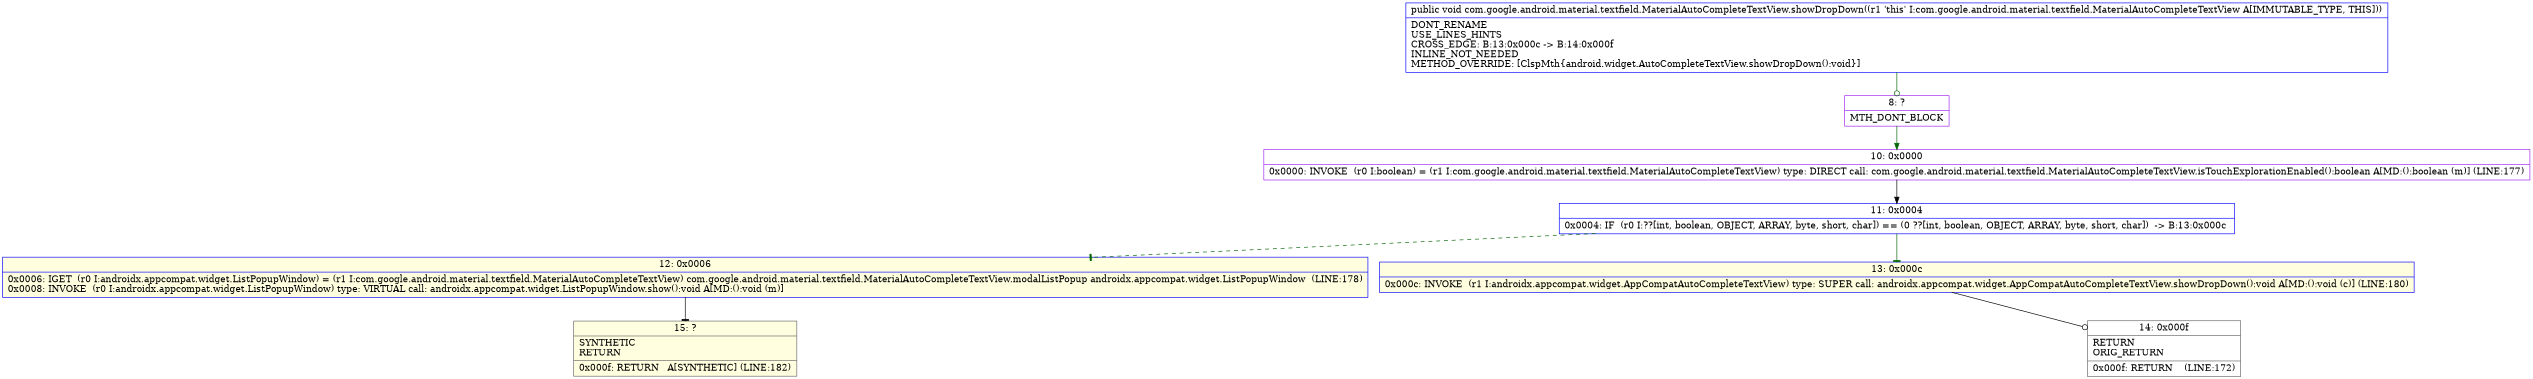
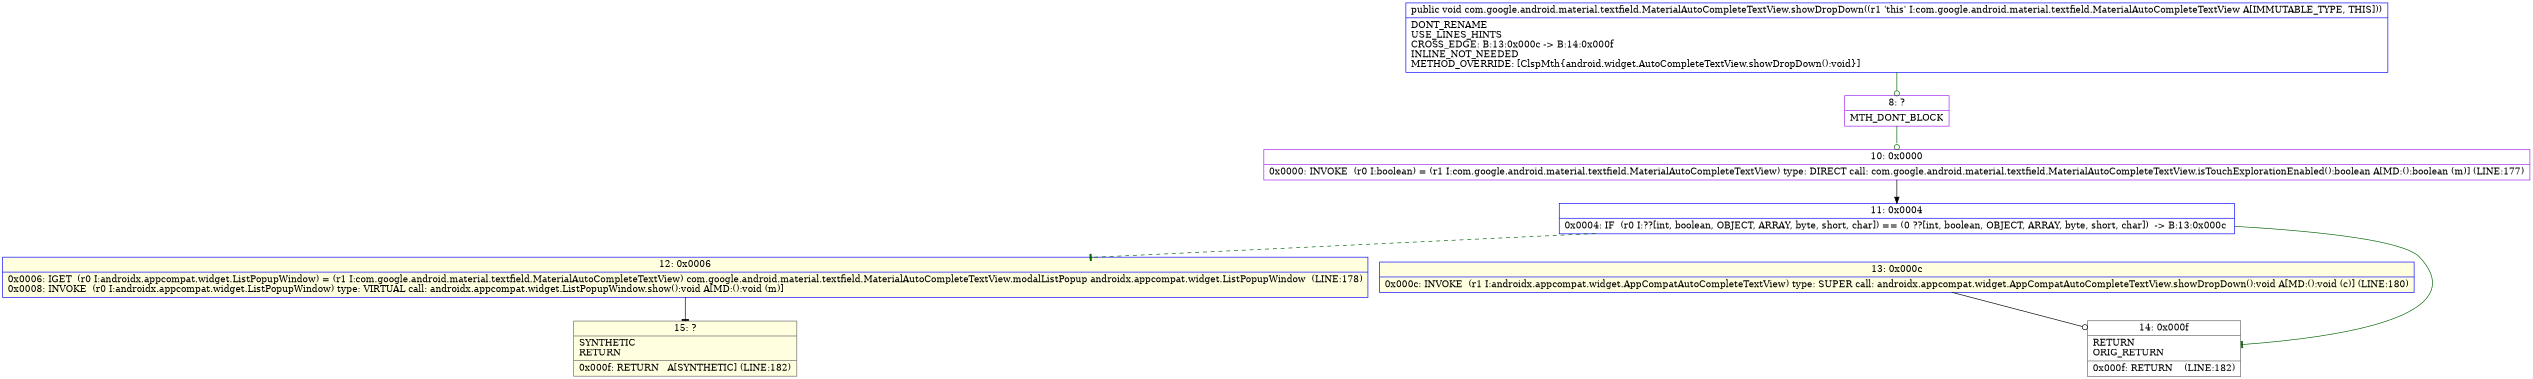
(1897, 135) -> (1897, 135)
(1897, 246) -> (2432, 277)
(2164, 368) -> (2164, 368)
